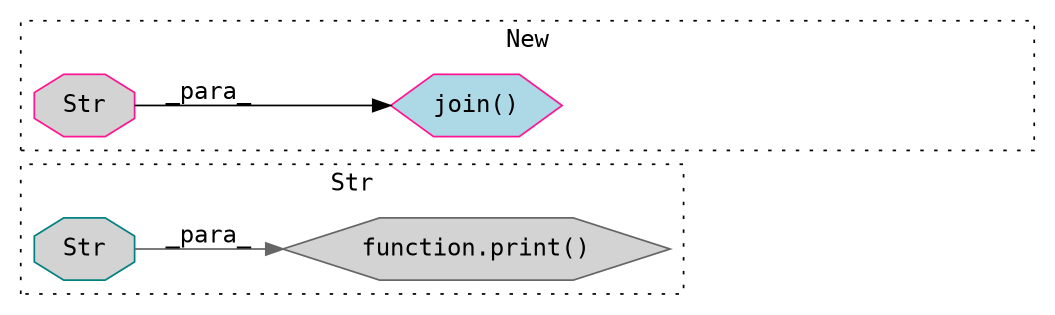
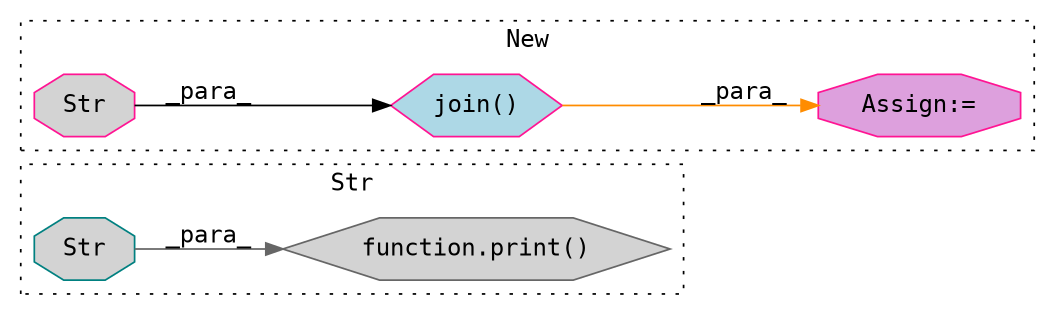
none -> (919, 105)
